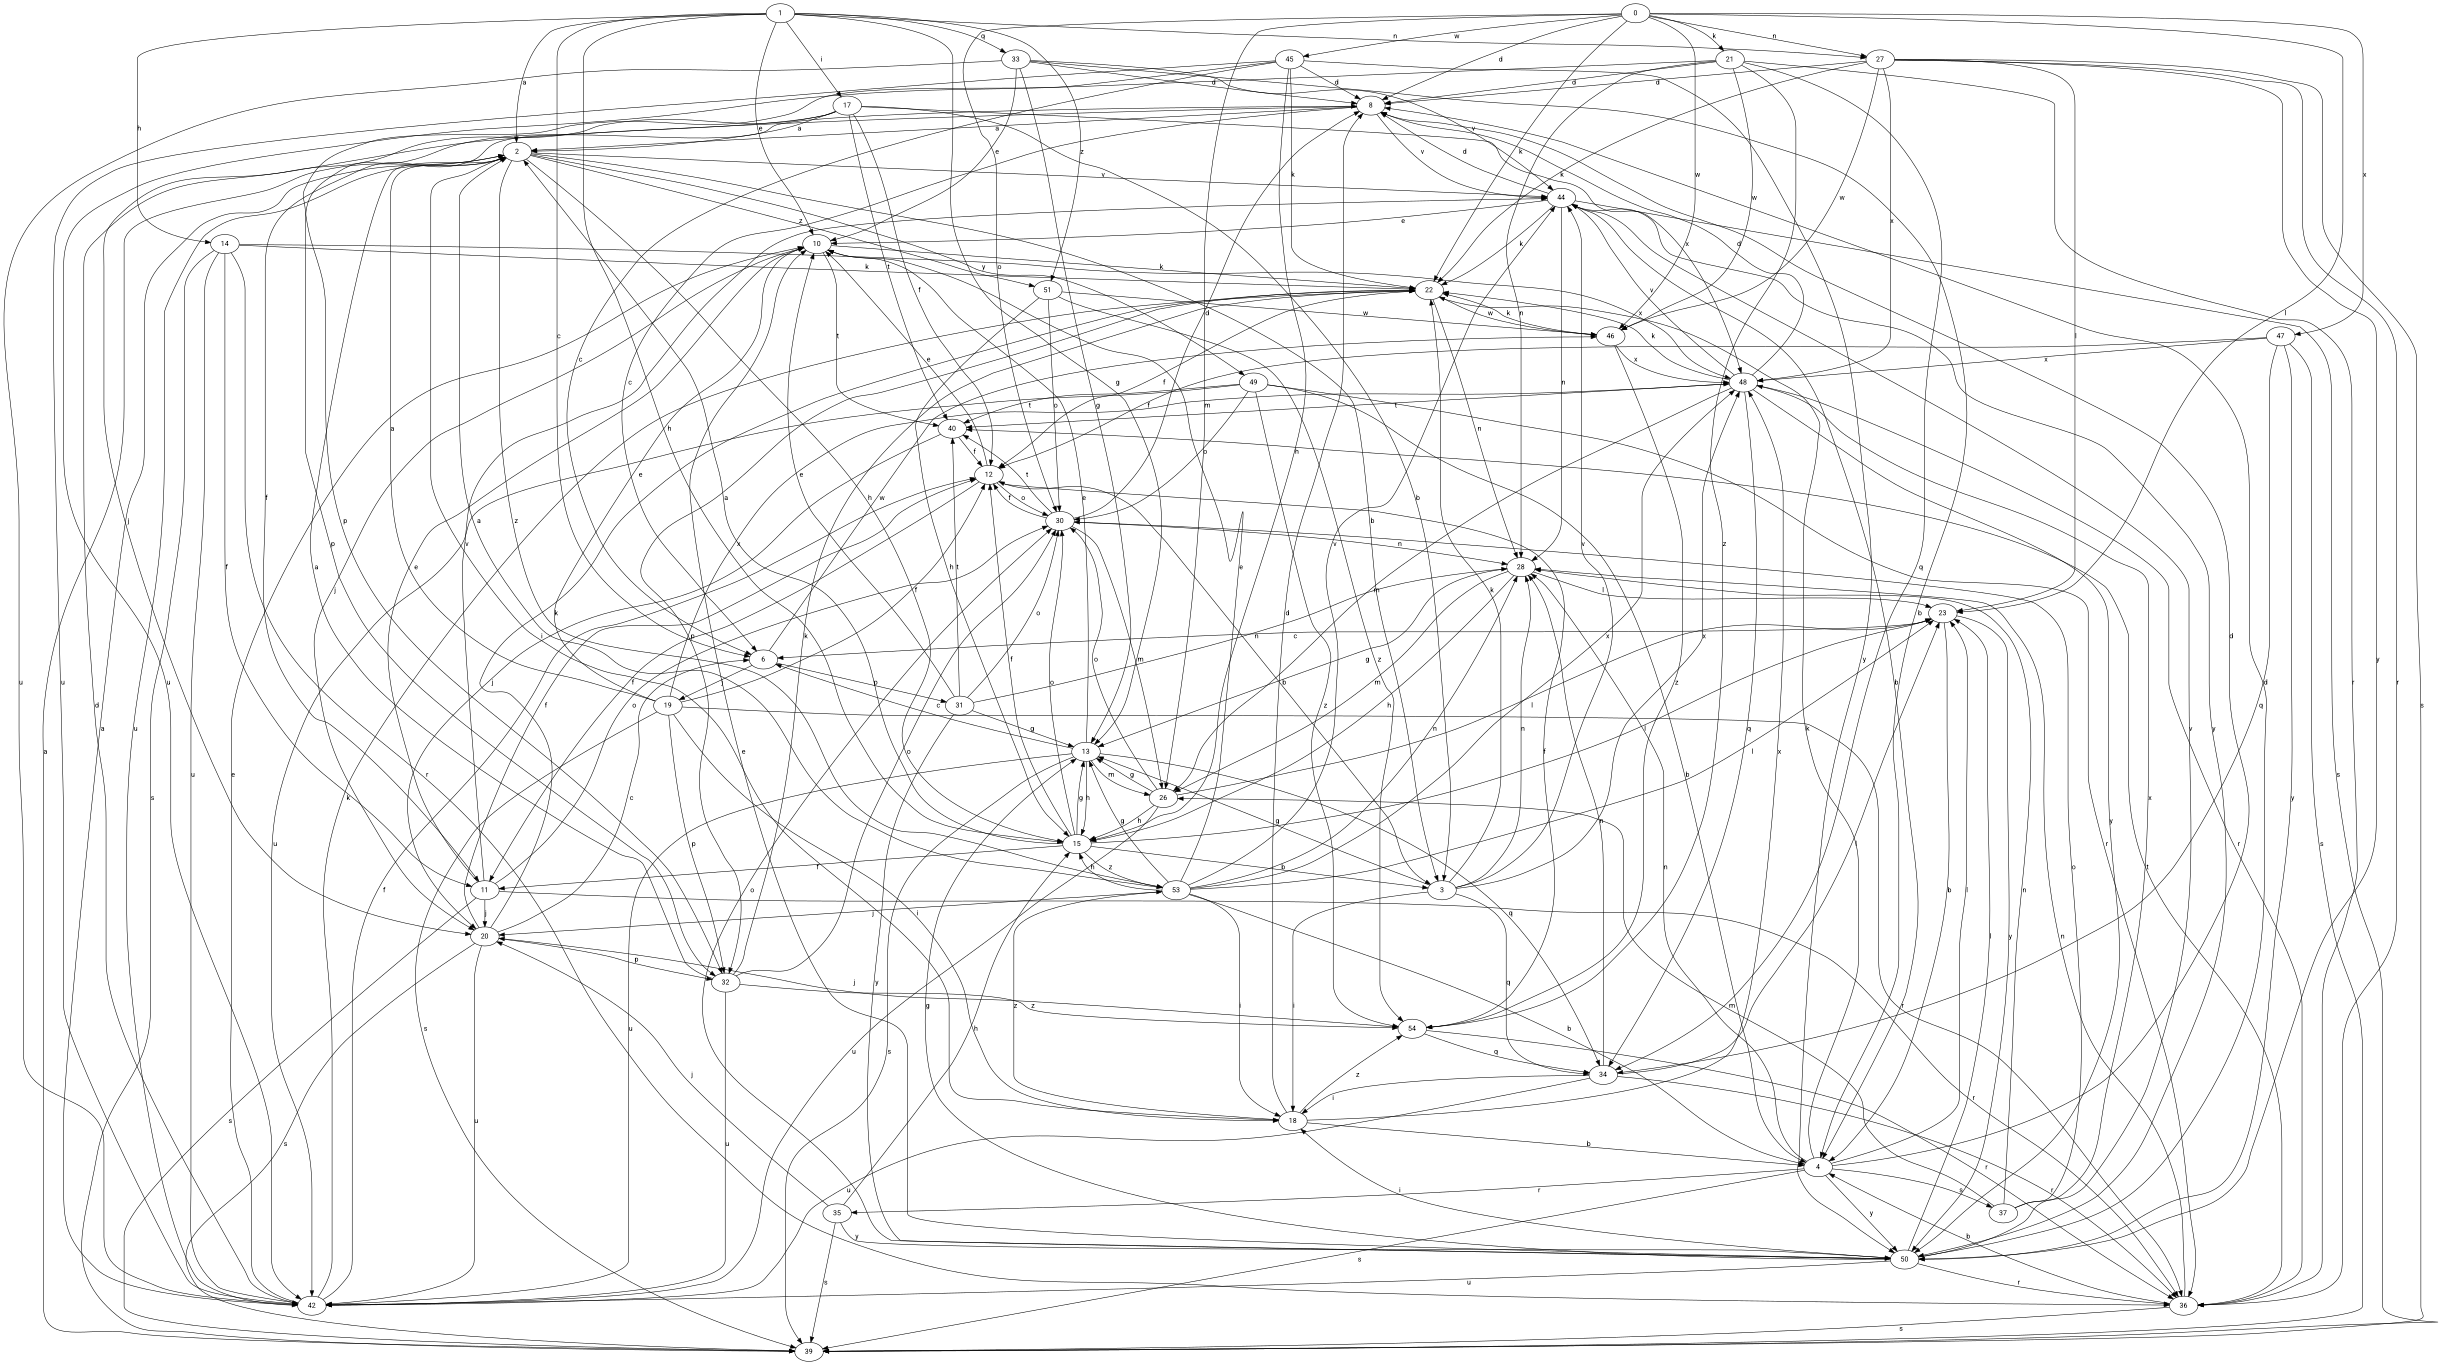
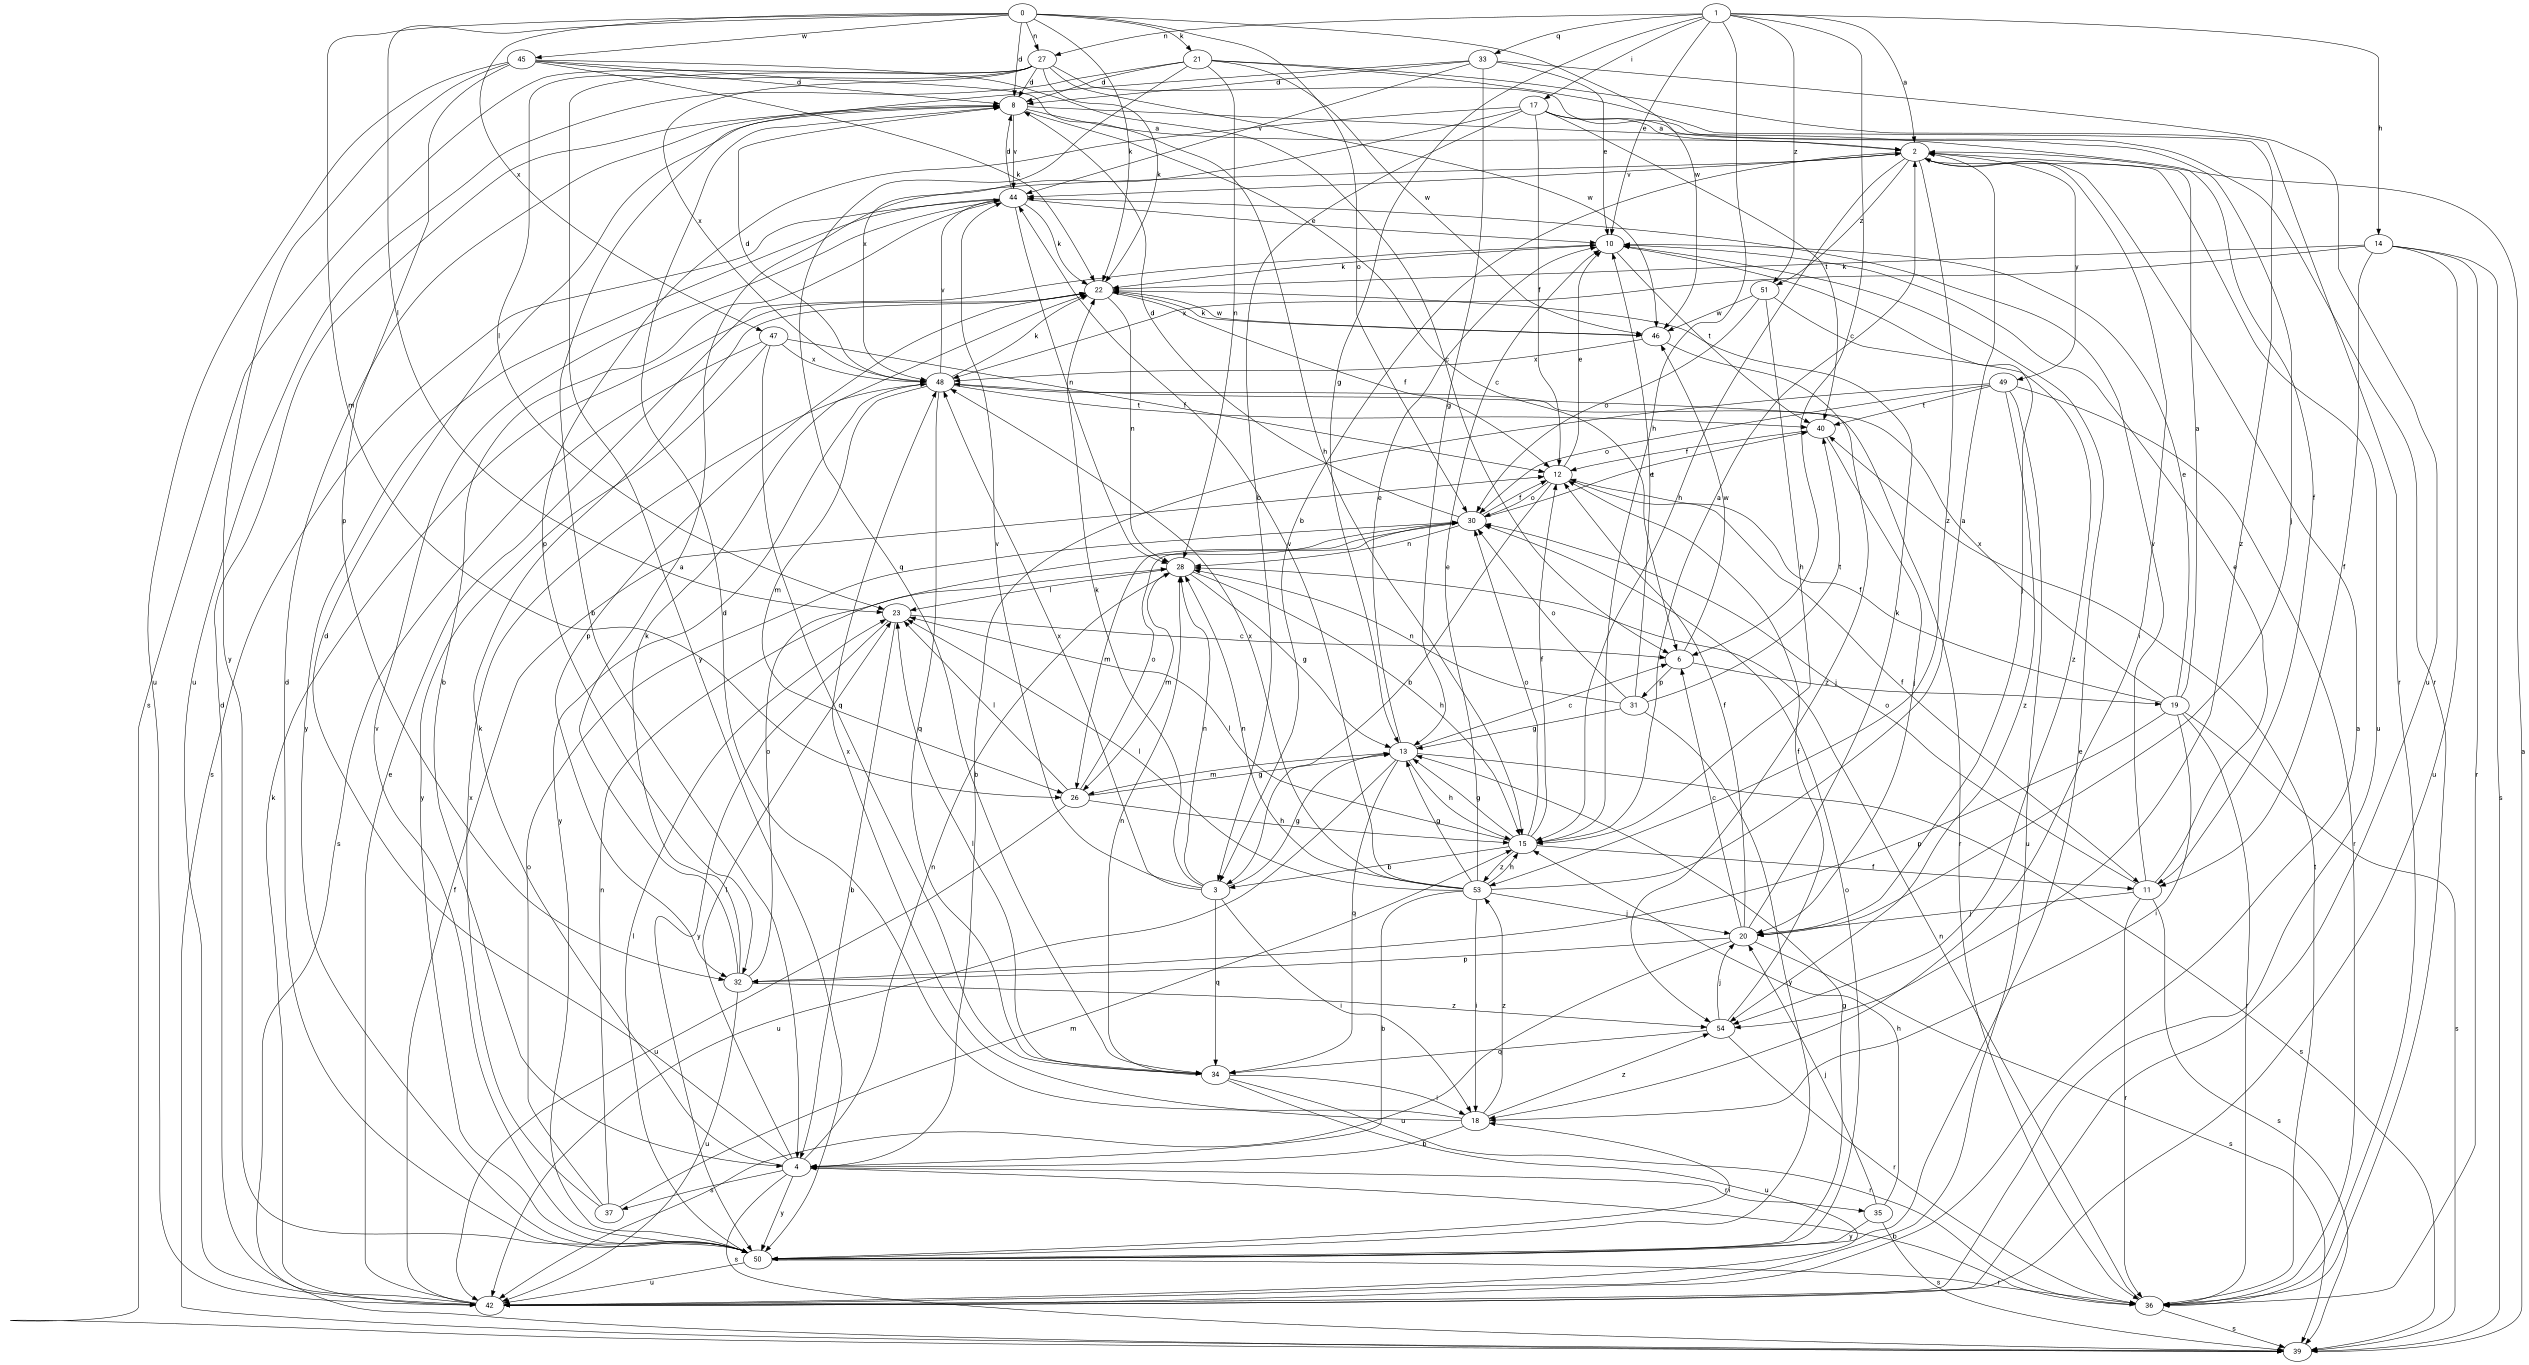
(1623, 896) -> (1060, 1023)
